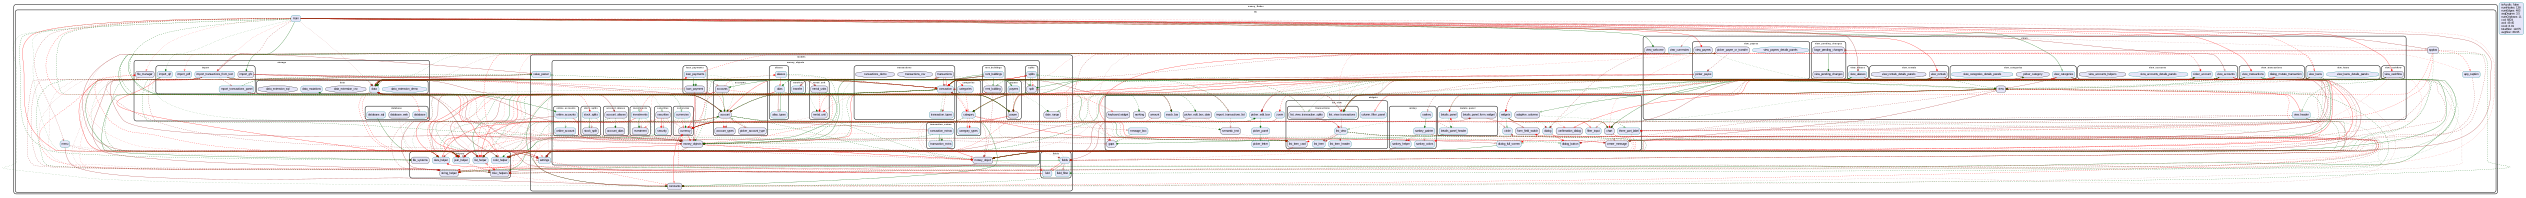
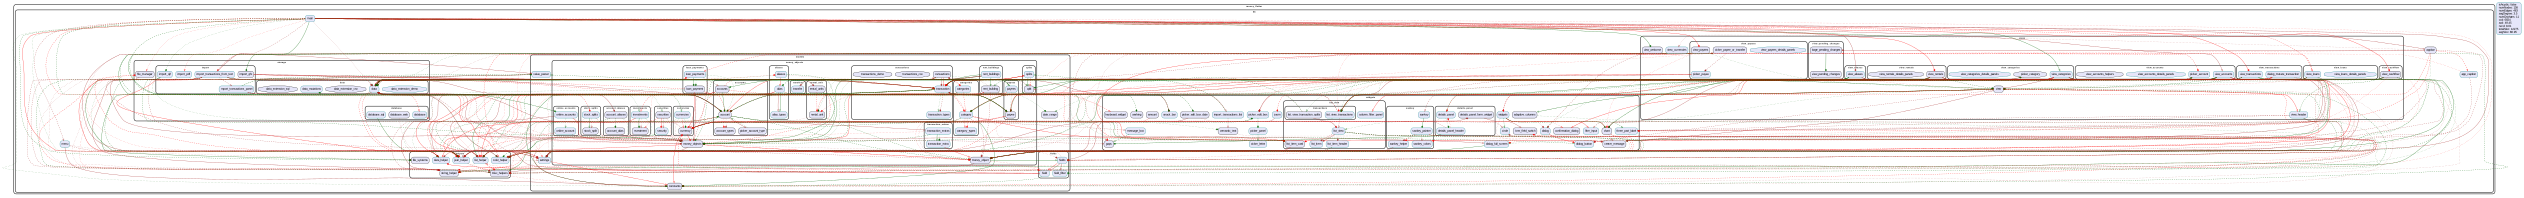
(957, 89) -> (955, 82)
(1468, 108) -> (1465, 108)
(611, 174) -> (611, 174)
